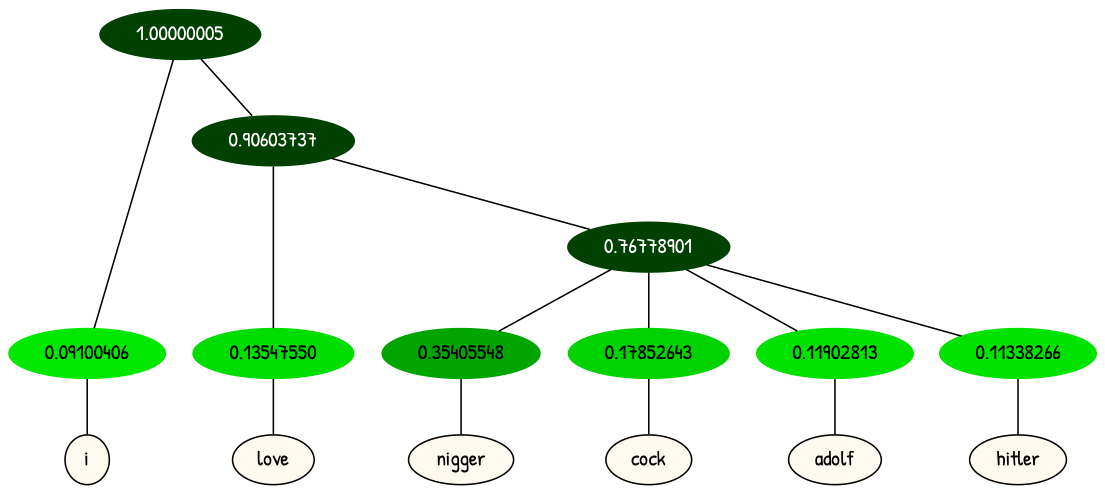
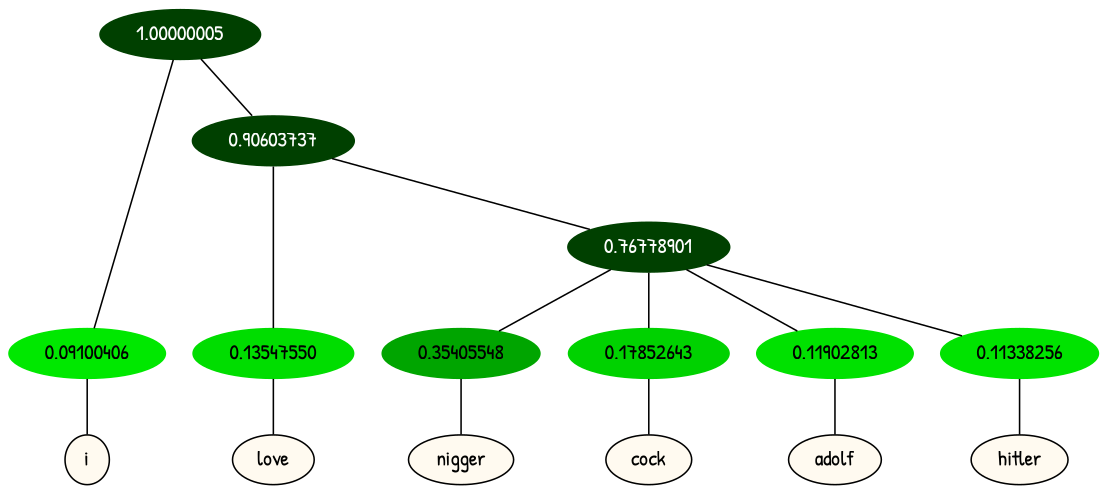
(1018, 353) -> (1020, 353)
